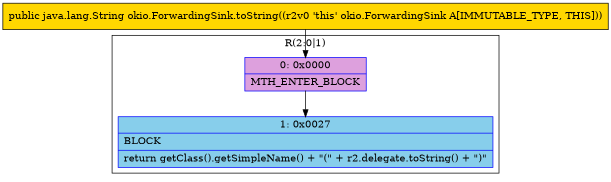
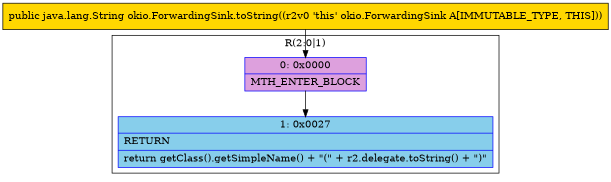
(142, 141) -> (147, 141)
